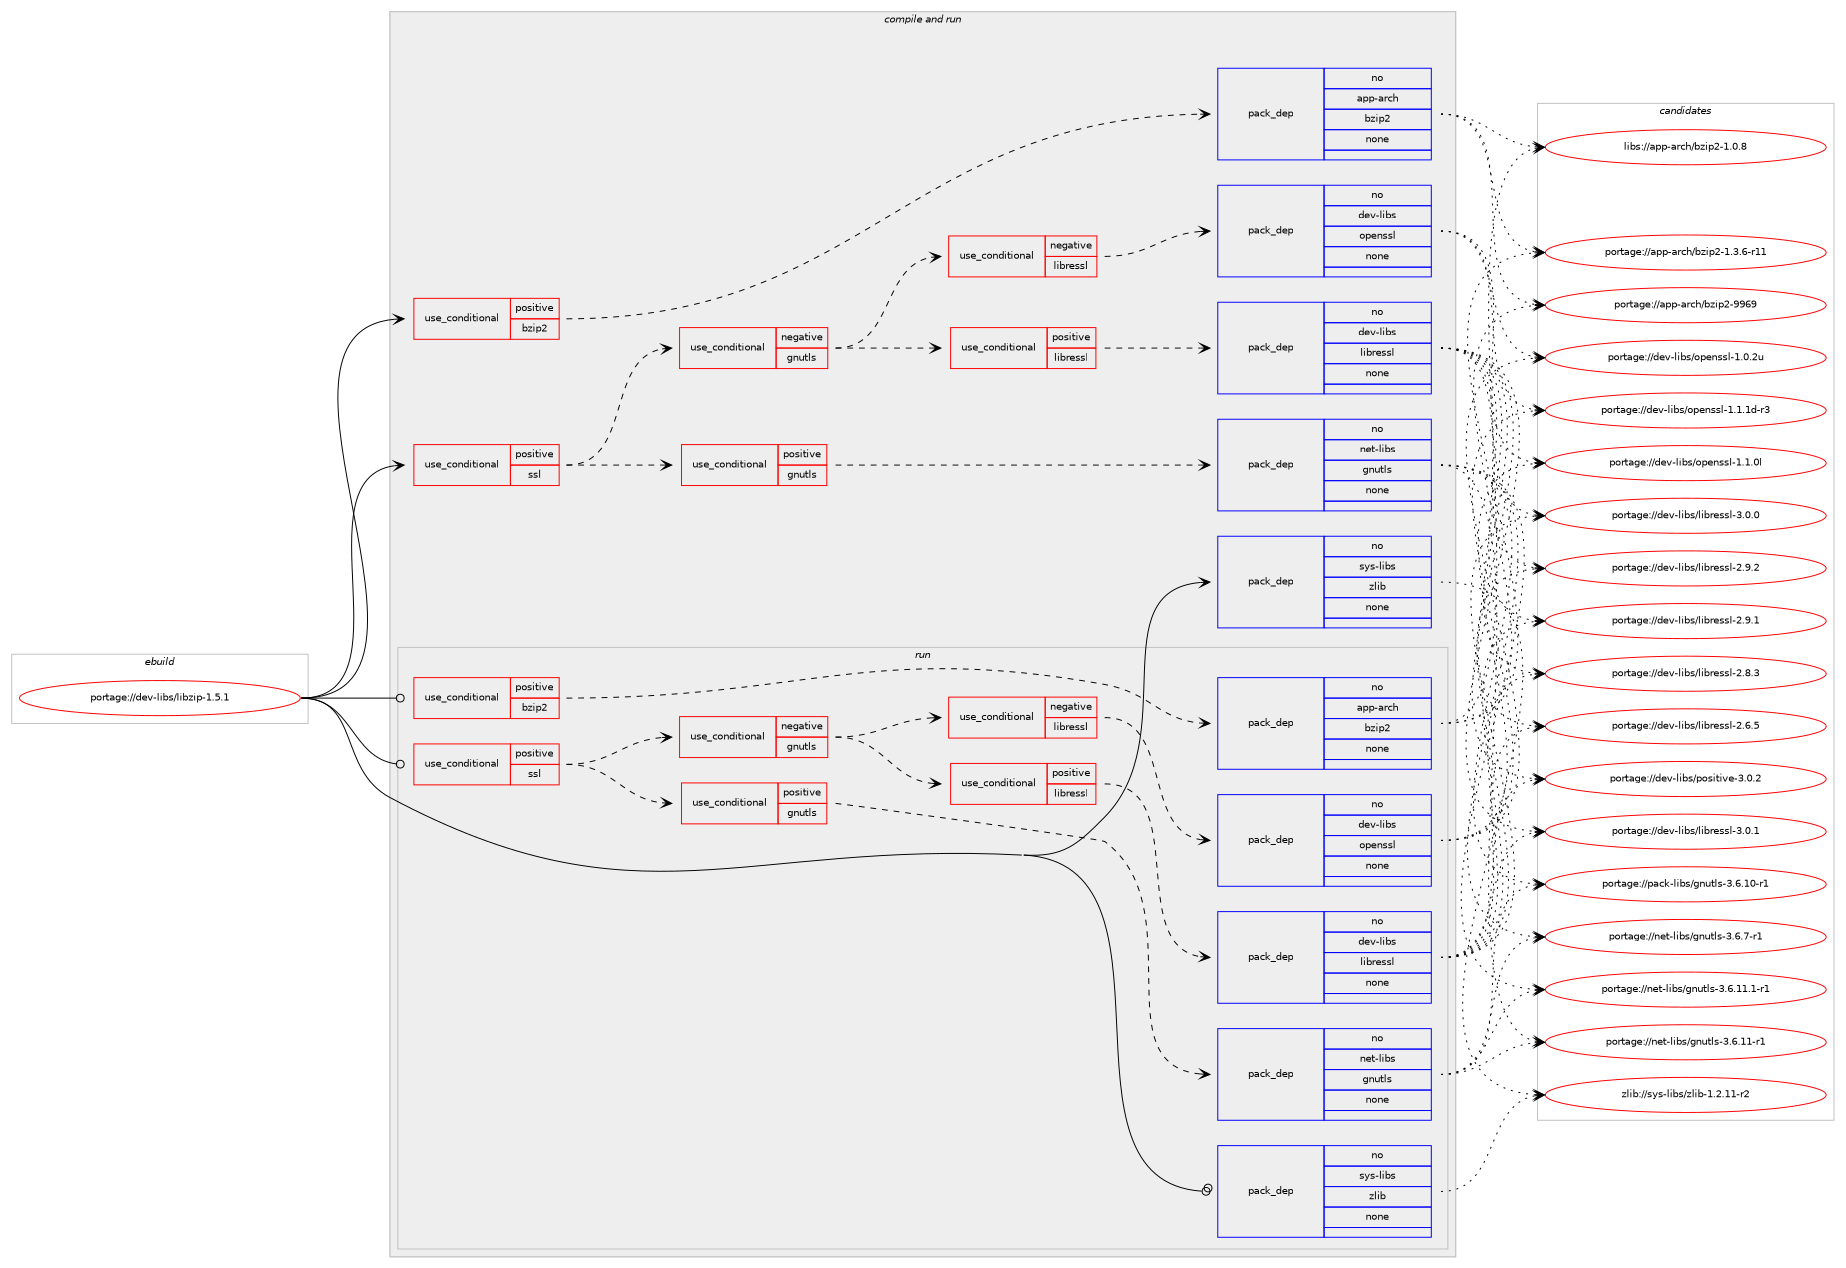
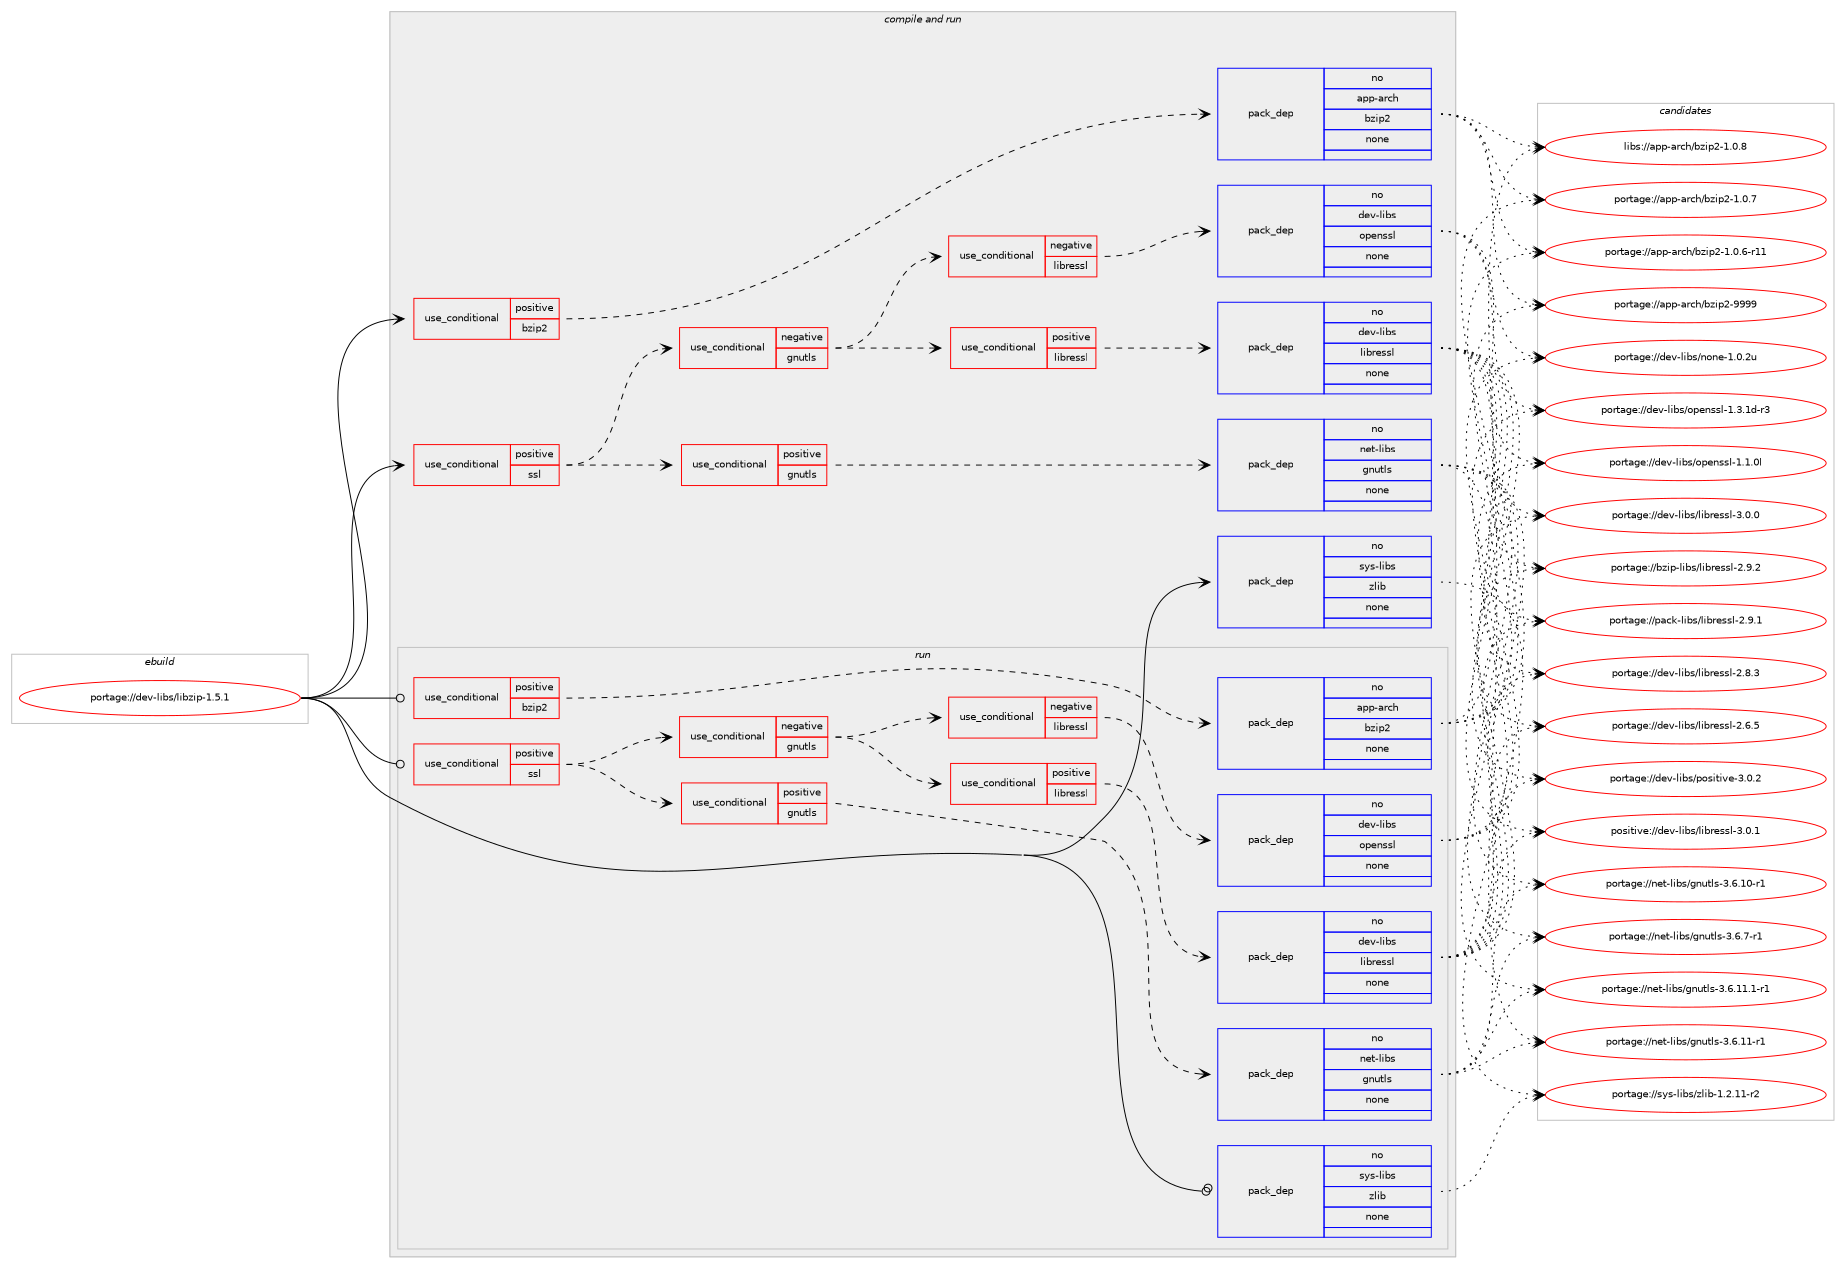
none -> (1686, 200)
(1686, 253) -> (1686, 253)
(1686, 305) -> (1686, 305)
(1686, 358) -> (1686, 358)
(1686, 410) -> (1686, 410)
(1686, 568) -> (1686, 568)
(1686, 621) -> (1686, 621)
(1686, 832) -> (1686, 832)
(1686, 884) -> (1686, 884)
(1686, 1095) -> (1686, 1095)
